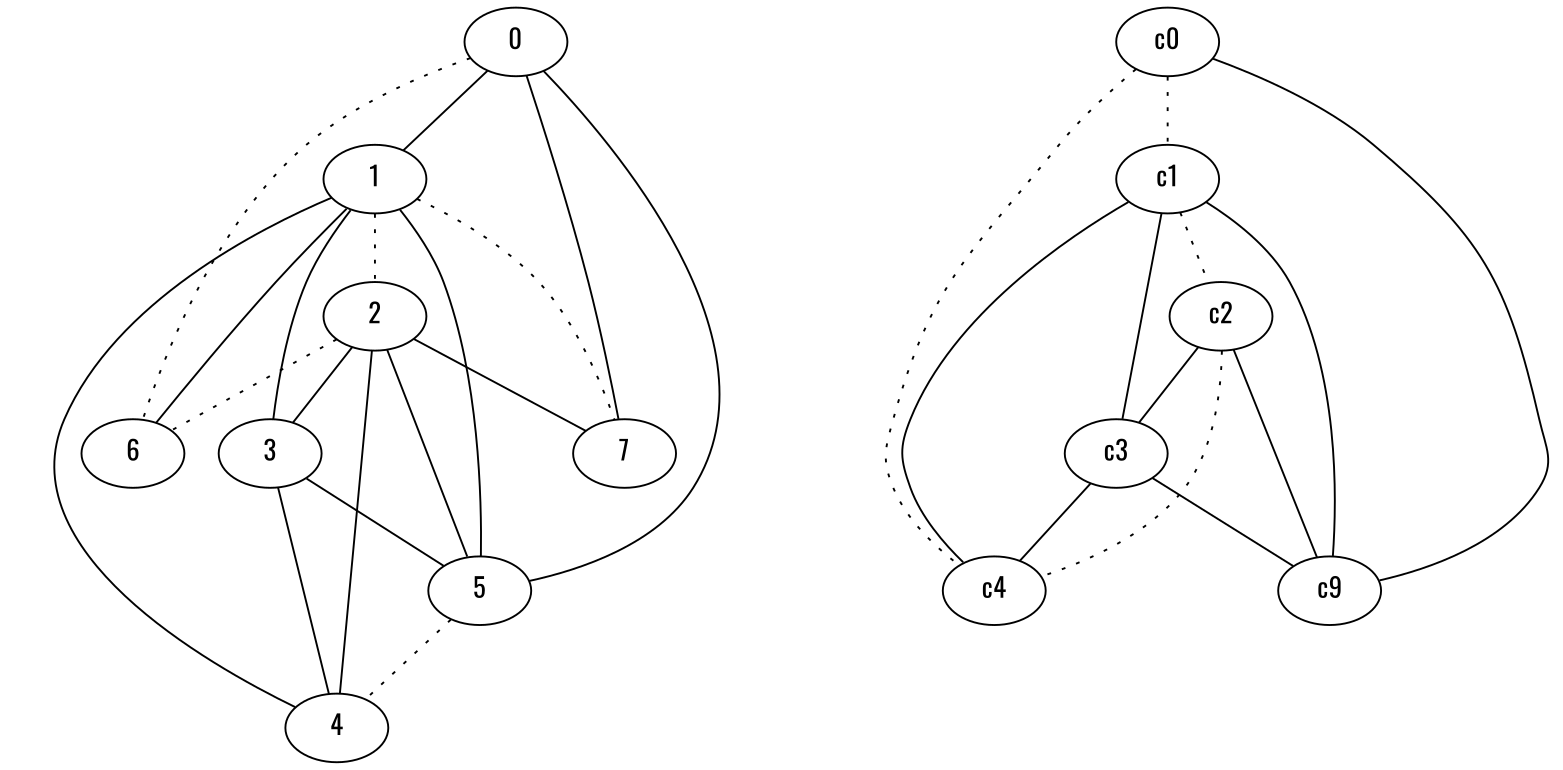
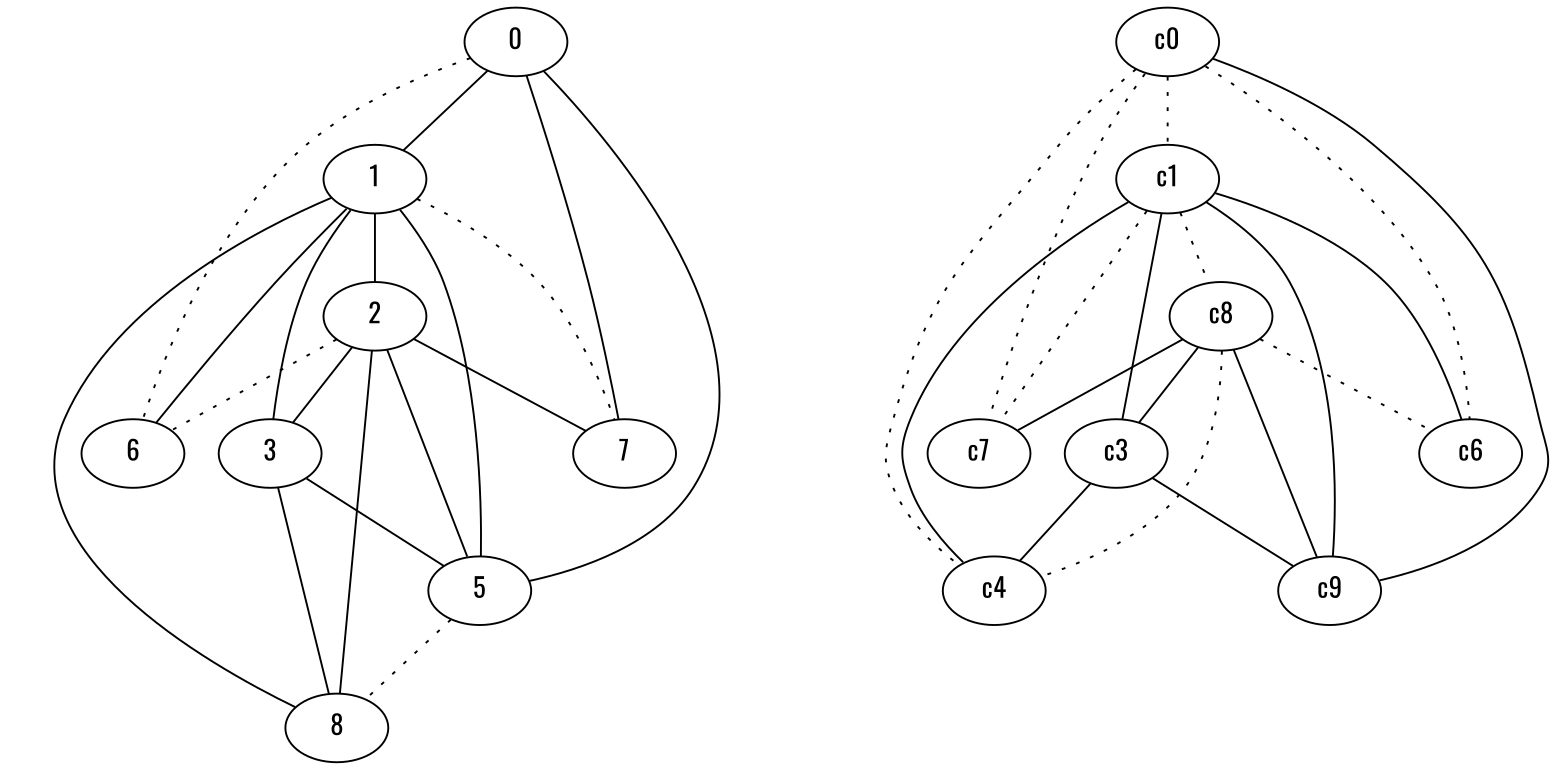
(375, 248) -> (375, 248)
(1221, 316) -> (1221, 316)
none -> (979, 454)
none -> (1471, 454)
(337, 728) -> (337, 728)
